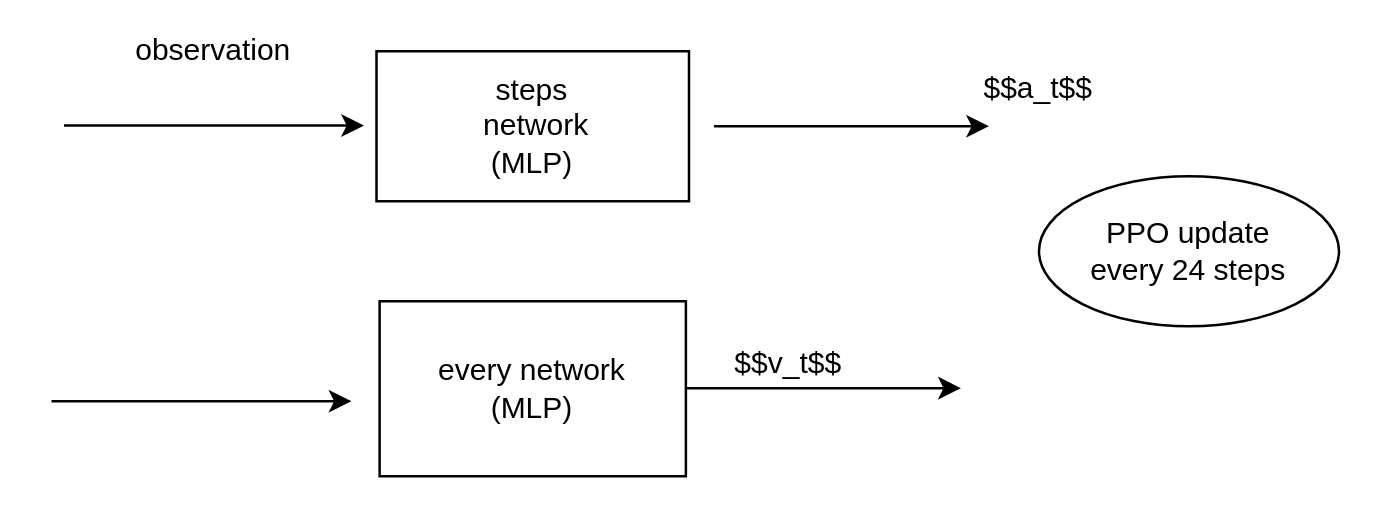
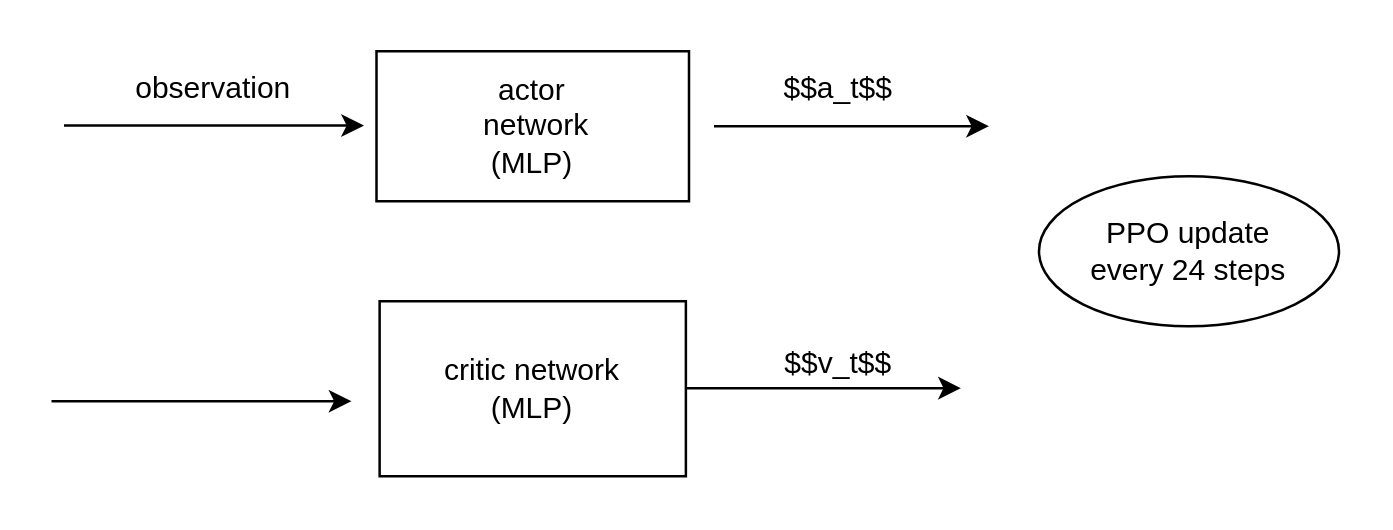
(214, 51) -> (214, 89)
(1039, 89) -> (839, 89)
(533, 126) -> (533, 126)
(789, 364) -> (839, 364)
(533, 389) -> (533, 389)
